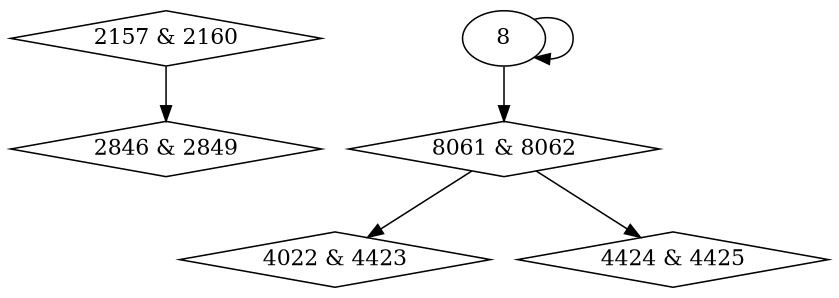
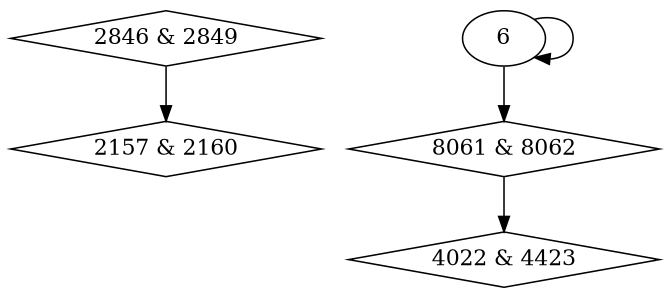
(504, 38) -> (504, 38)
(166, 86) -> (166, 86)
(673, 260) -> none
